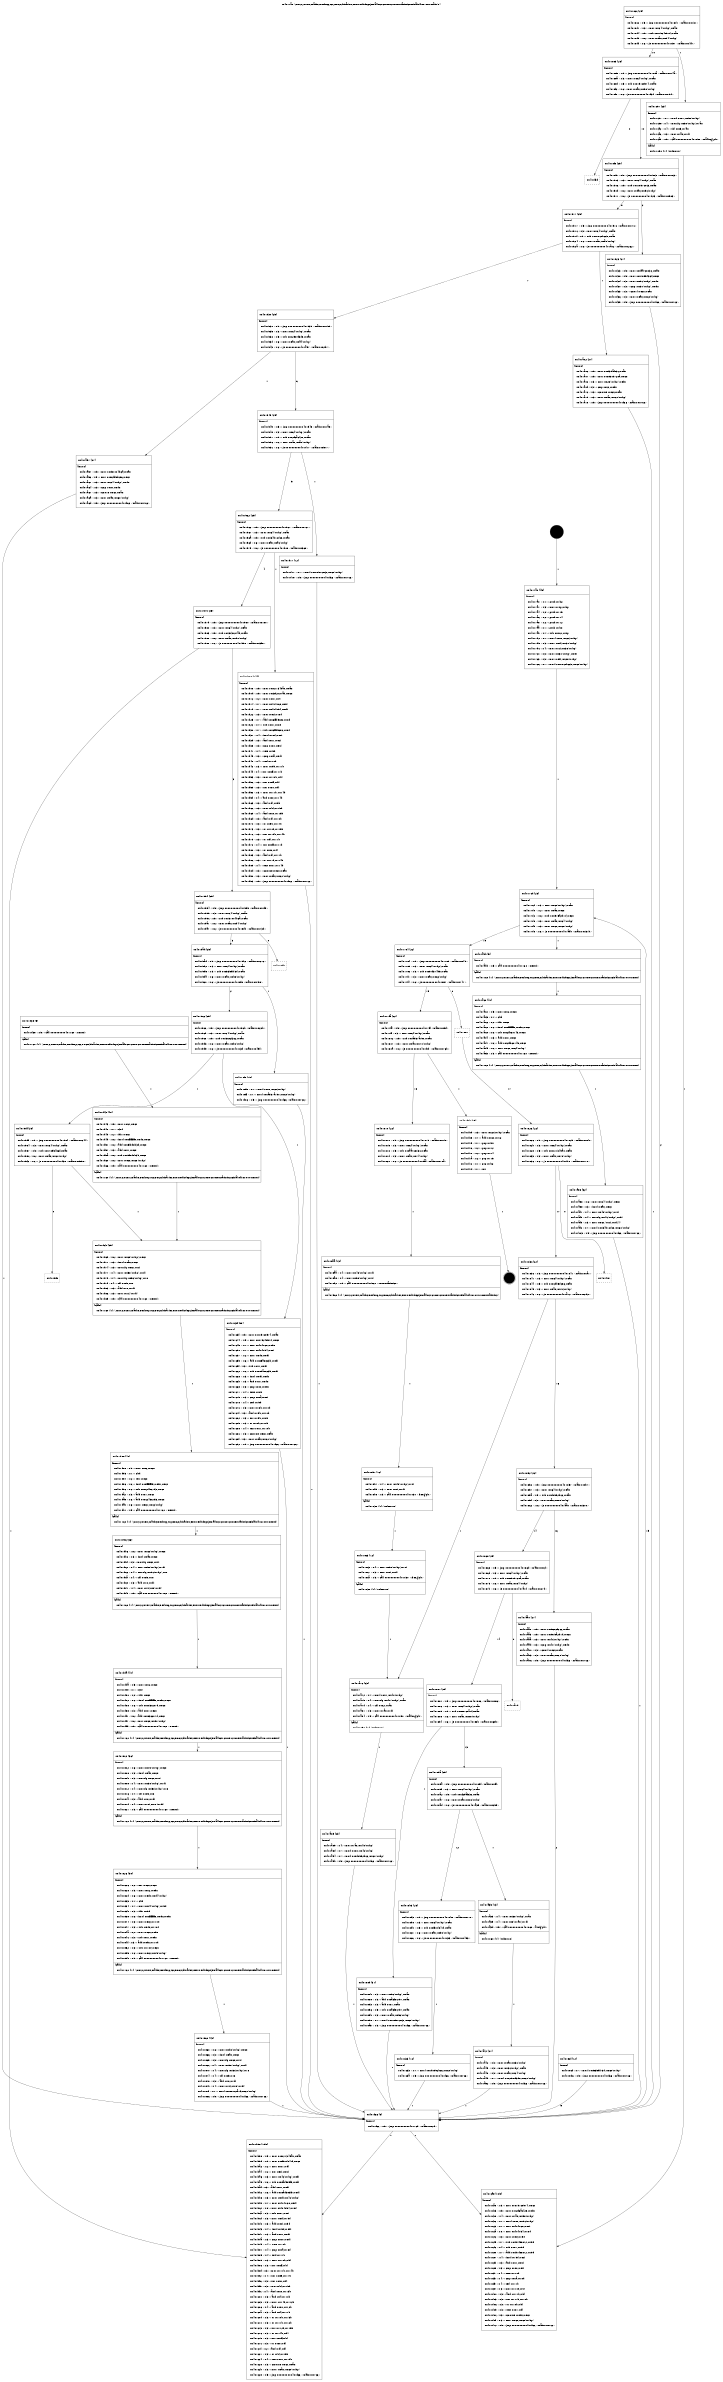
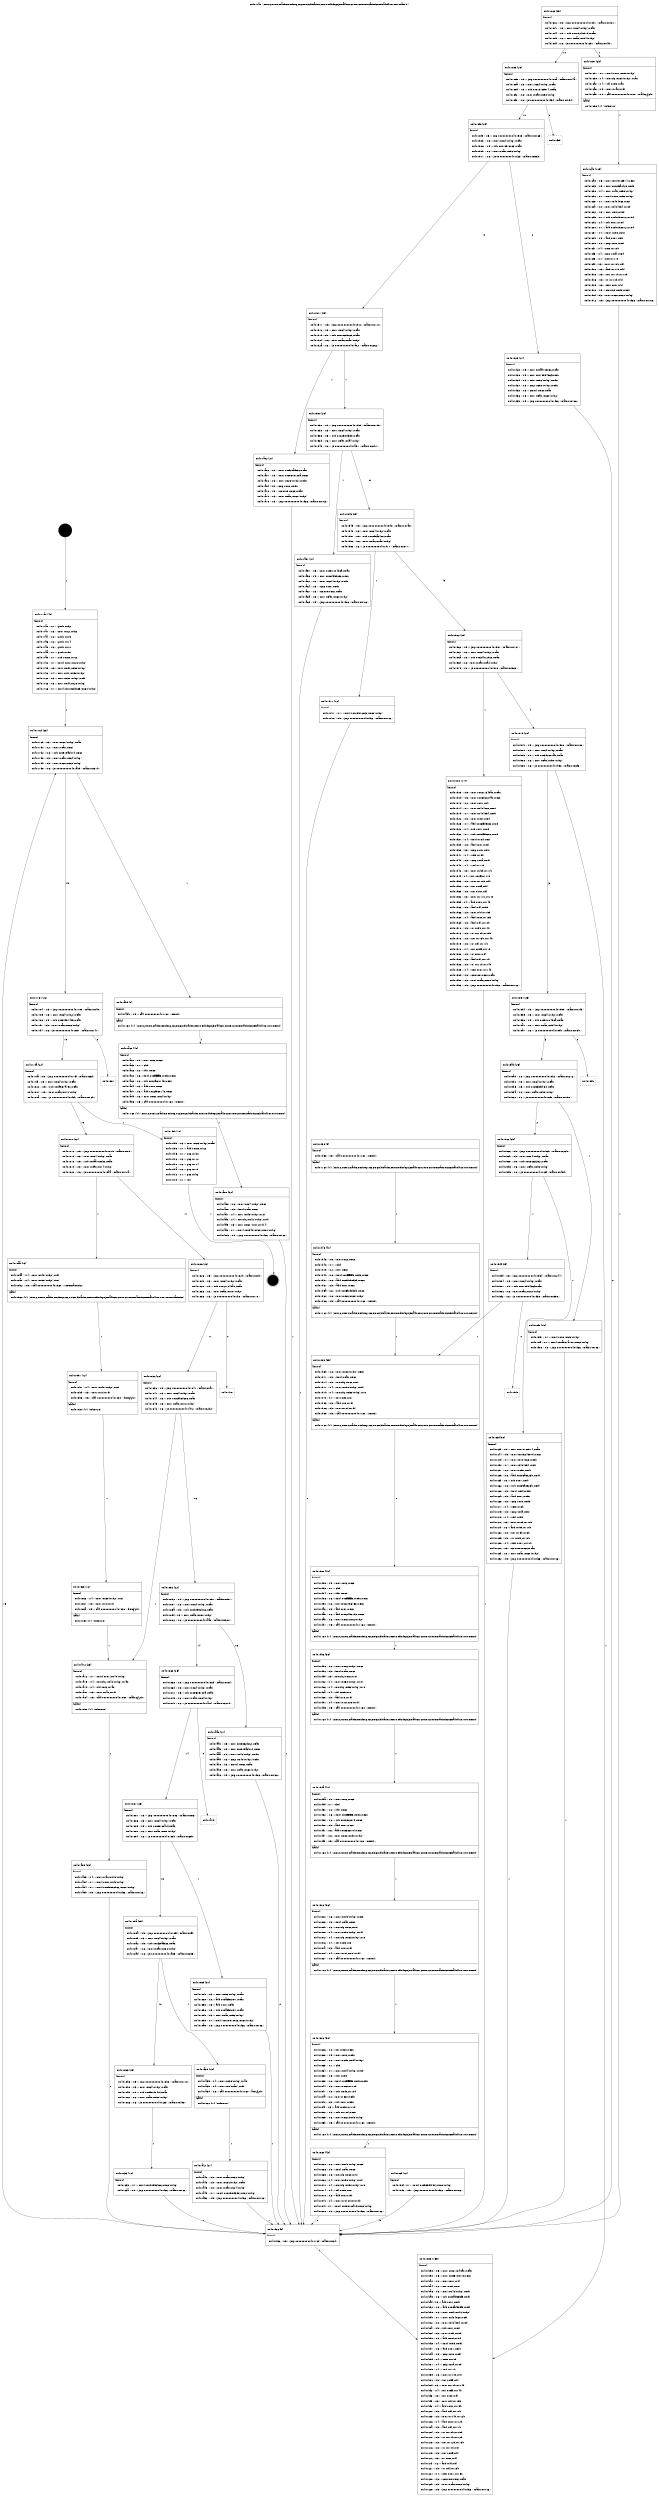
(488, 1086) -> (160, 1218)
(445, 2172) -> (619, 1398)
